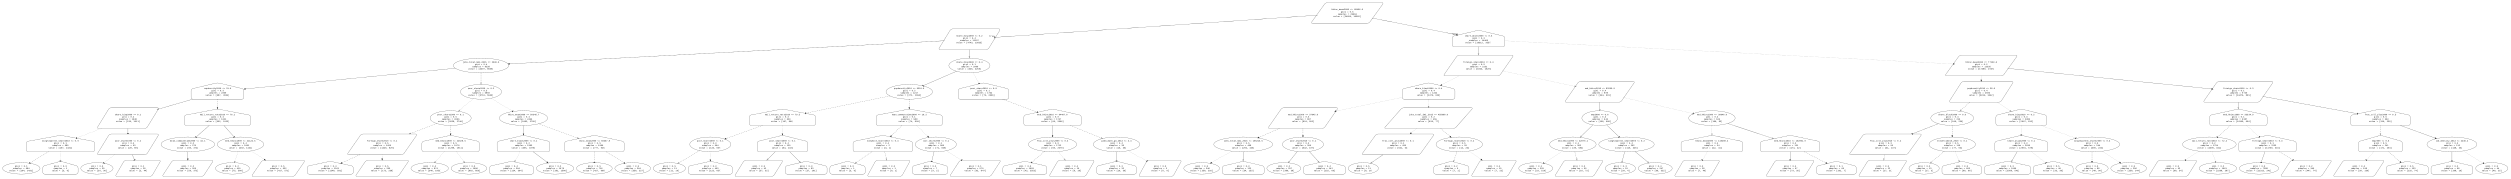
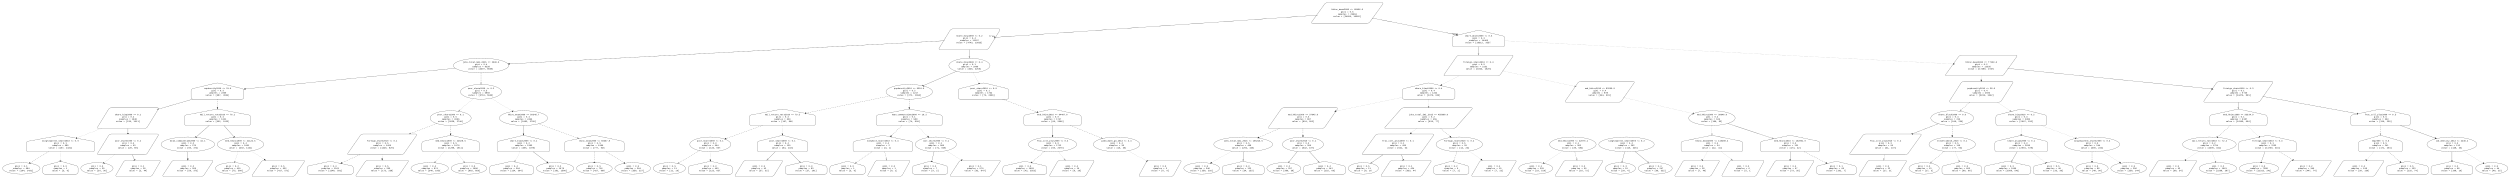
(1600, 118) -> none
(1117, 168) -> none
none -> (1406, 168)
none -> (1743, 168)
